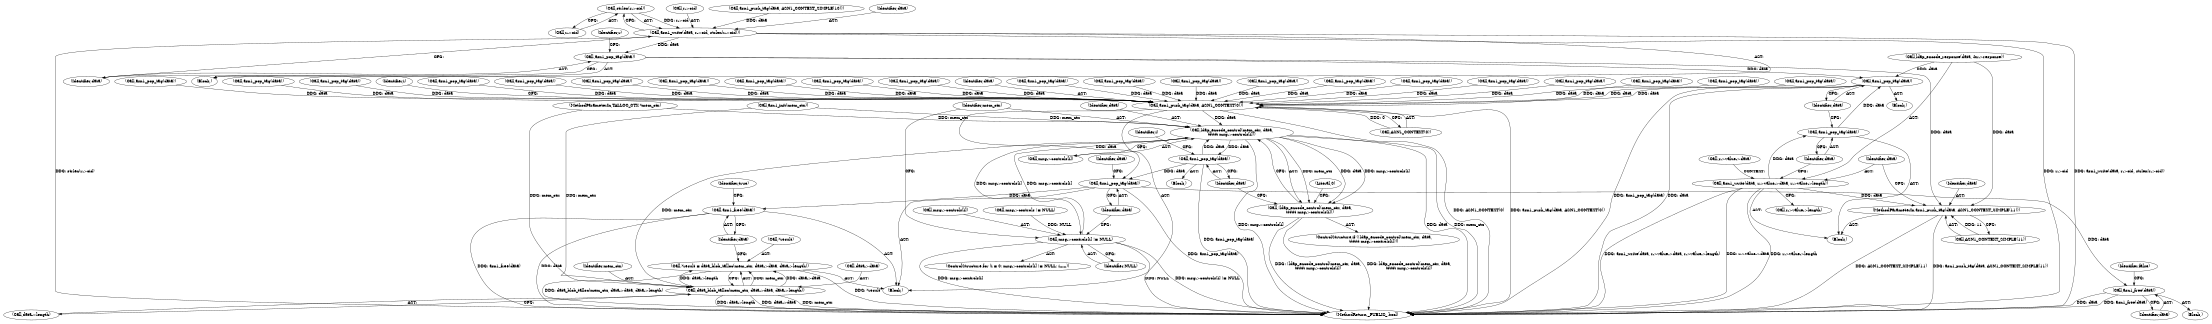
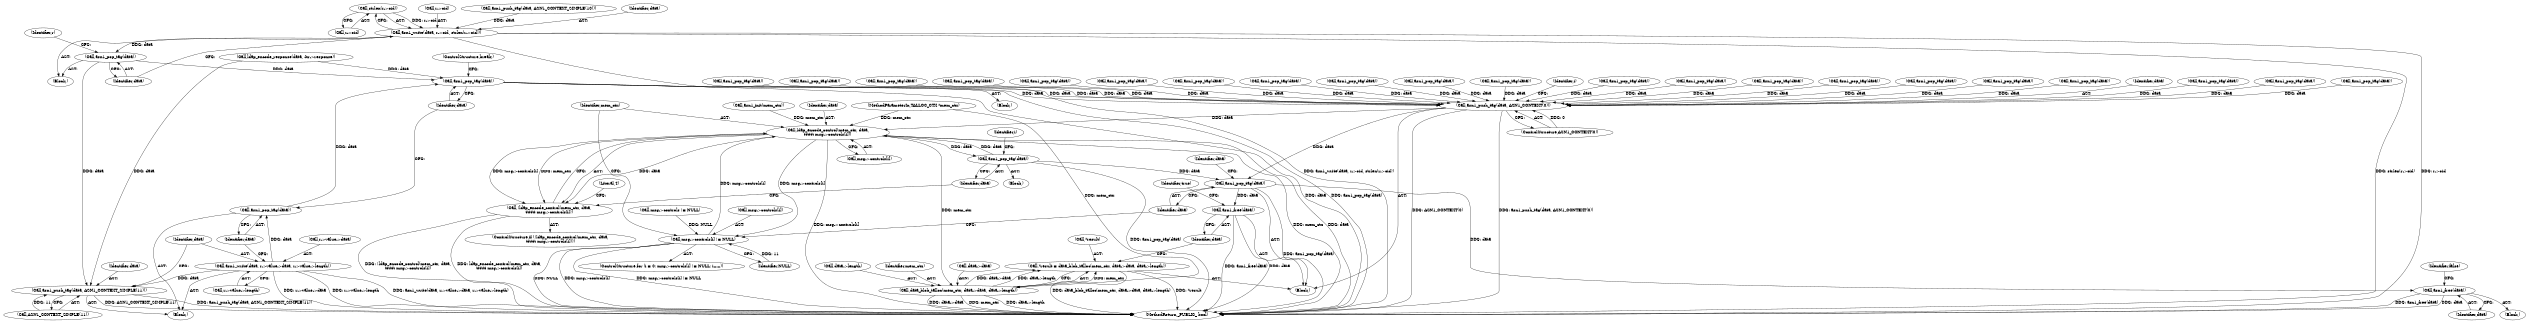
none -> (468, 57)
(1888, 132) -> (241, 278)
(1406, 133) -> (1560, 133)
(1755, 171) -> (309, 254)
(566, 175) -> none
(1325, 184) -> (609, 184)
(1946, 210) -> (89, 291)
(1093, 254) -> (770, 254)
(865, 279) -> (965, 279)
(360, 306) -> none
